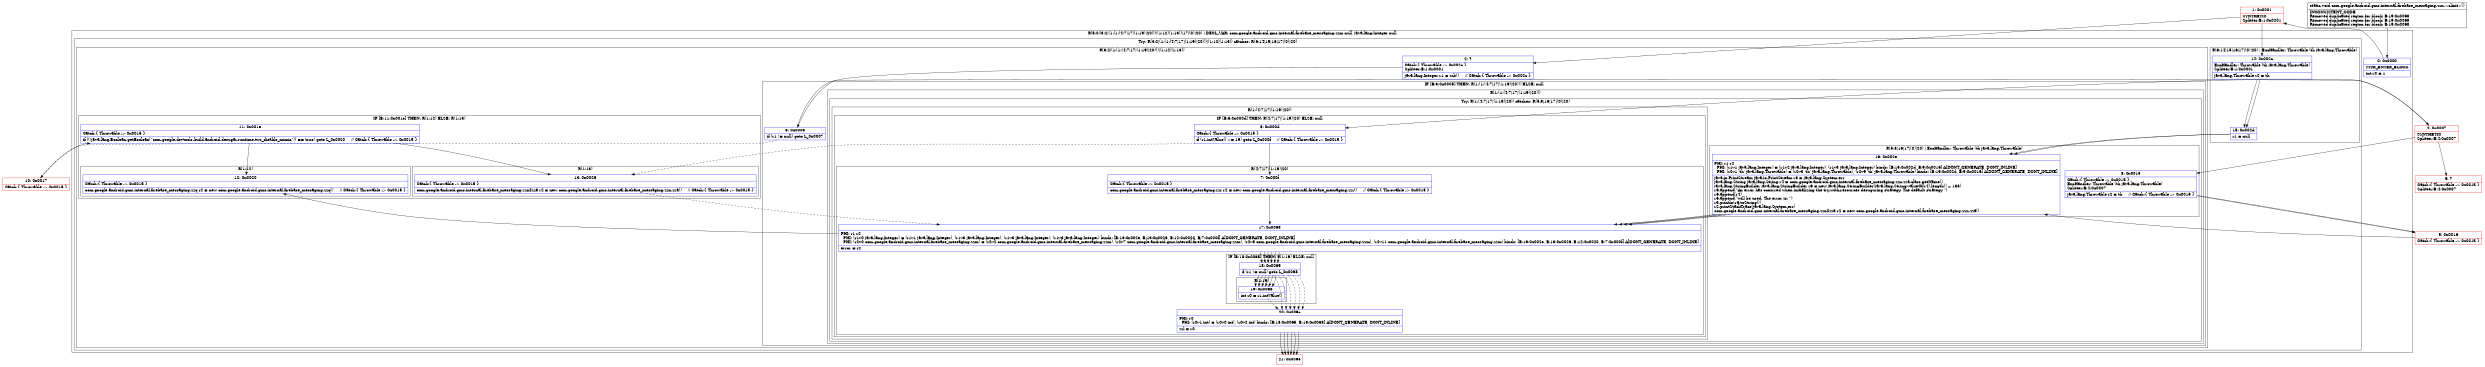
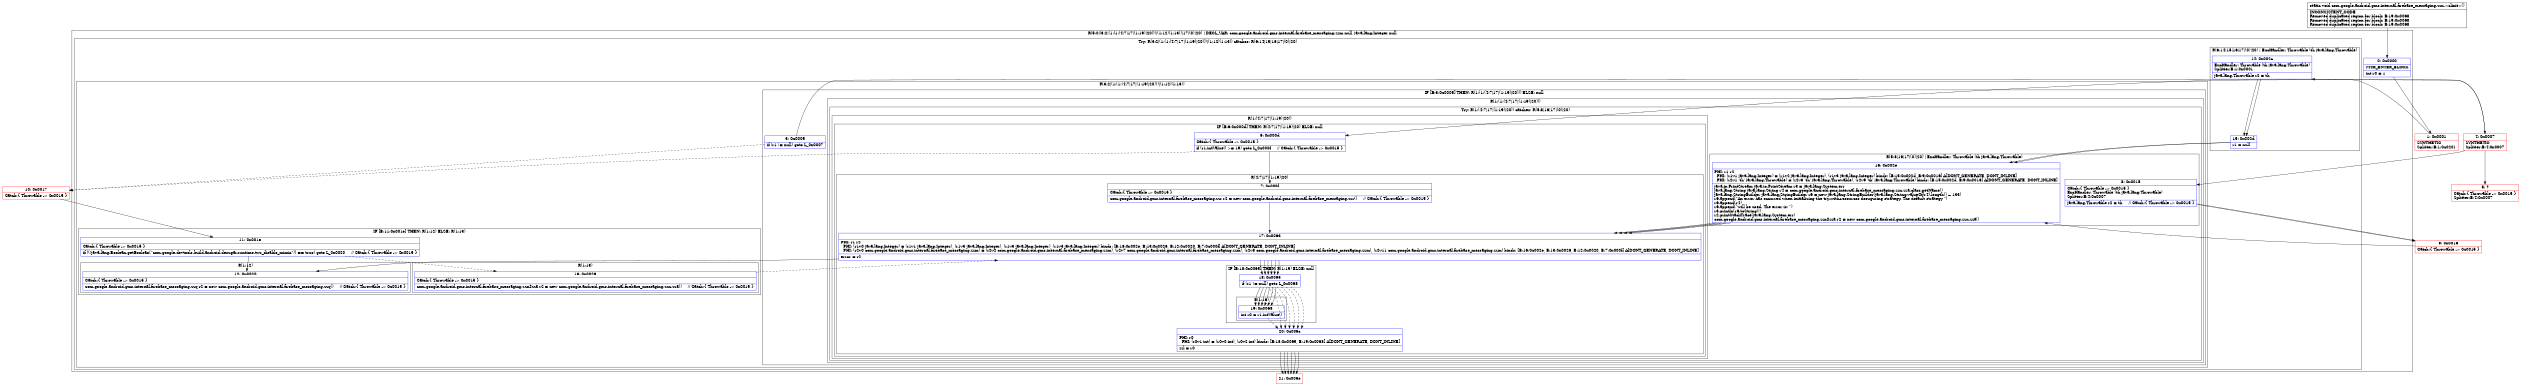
(1468, 68) -> none
(914, 144) -> (633, 161)
(471, 156) -> (431, 265)
